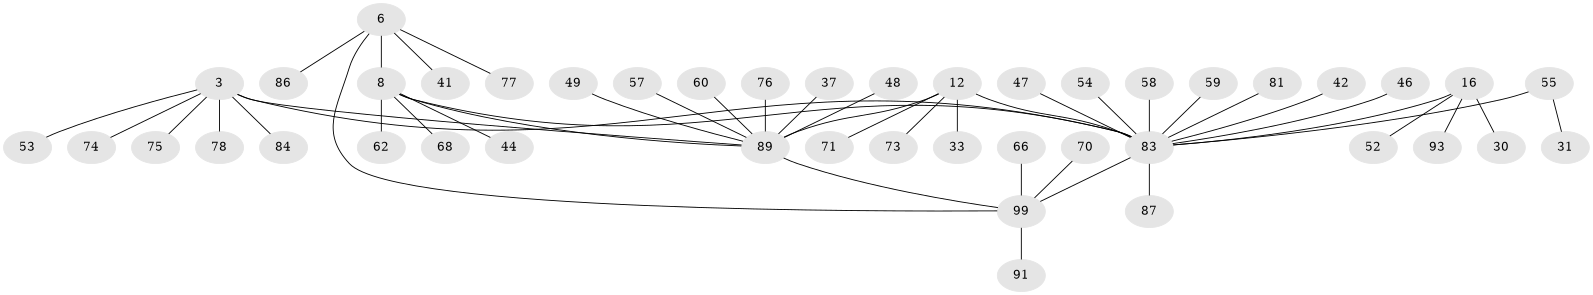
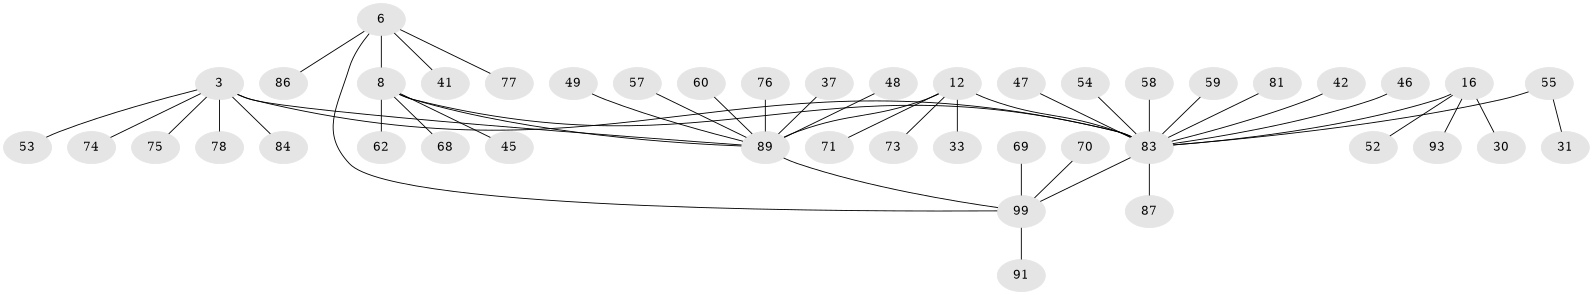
(509, 148) -> (509, 148)
(1021, 148) -> (1021, 148)
